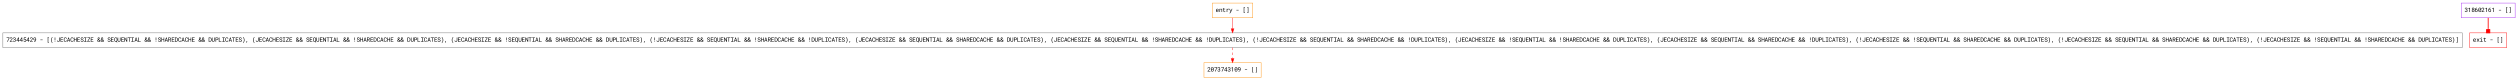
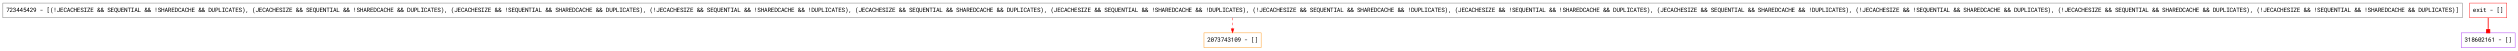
(1233, 10) -> none
(2488, 23) -> (2488, 23)
